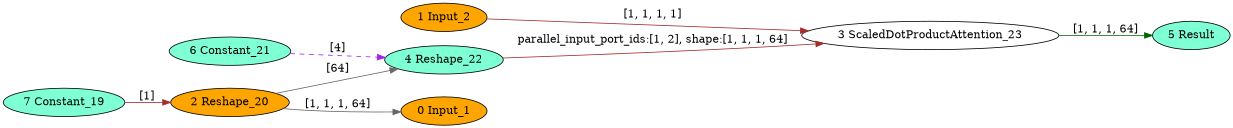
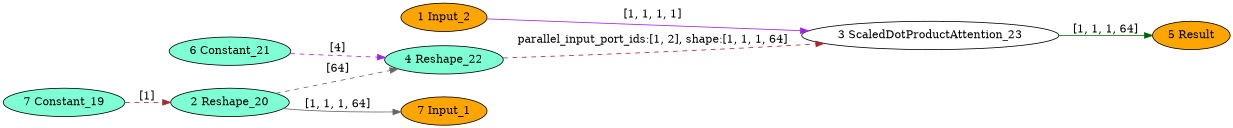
(643, 25) -> (643, 25)
(1191, 35) -> (1191, 35)
(659, 52) -> (659, 52)
(333, 82) -> (333, 82)
(144, 102) -> (144, 102)
(230, 102) -> (230, 102)
(444, 111) -> (444, 111)
